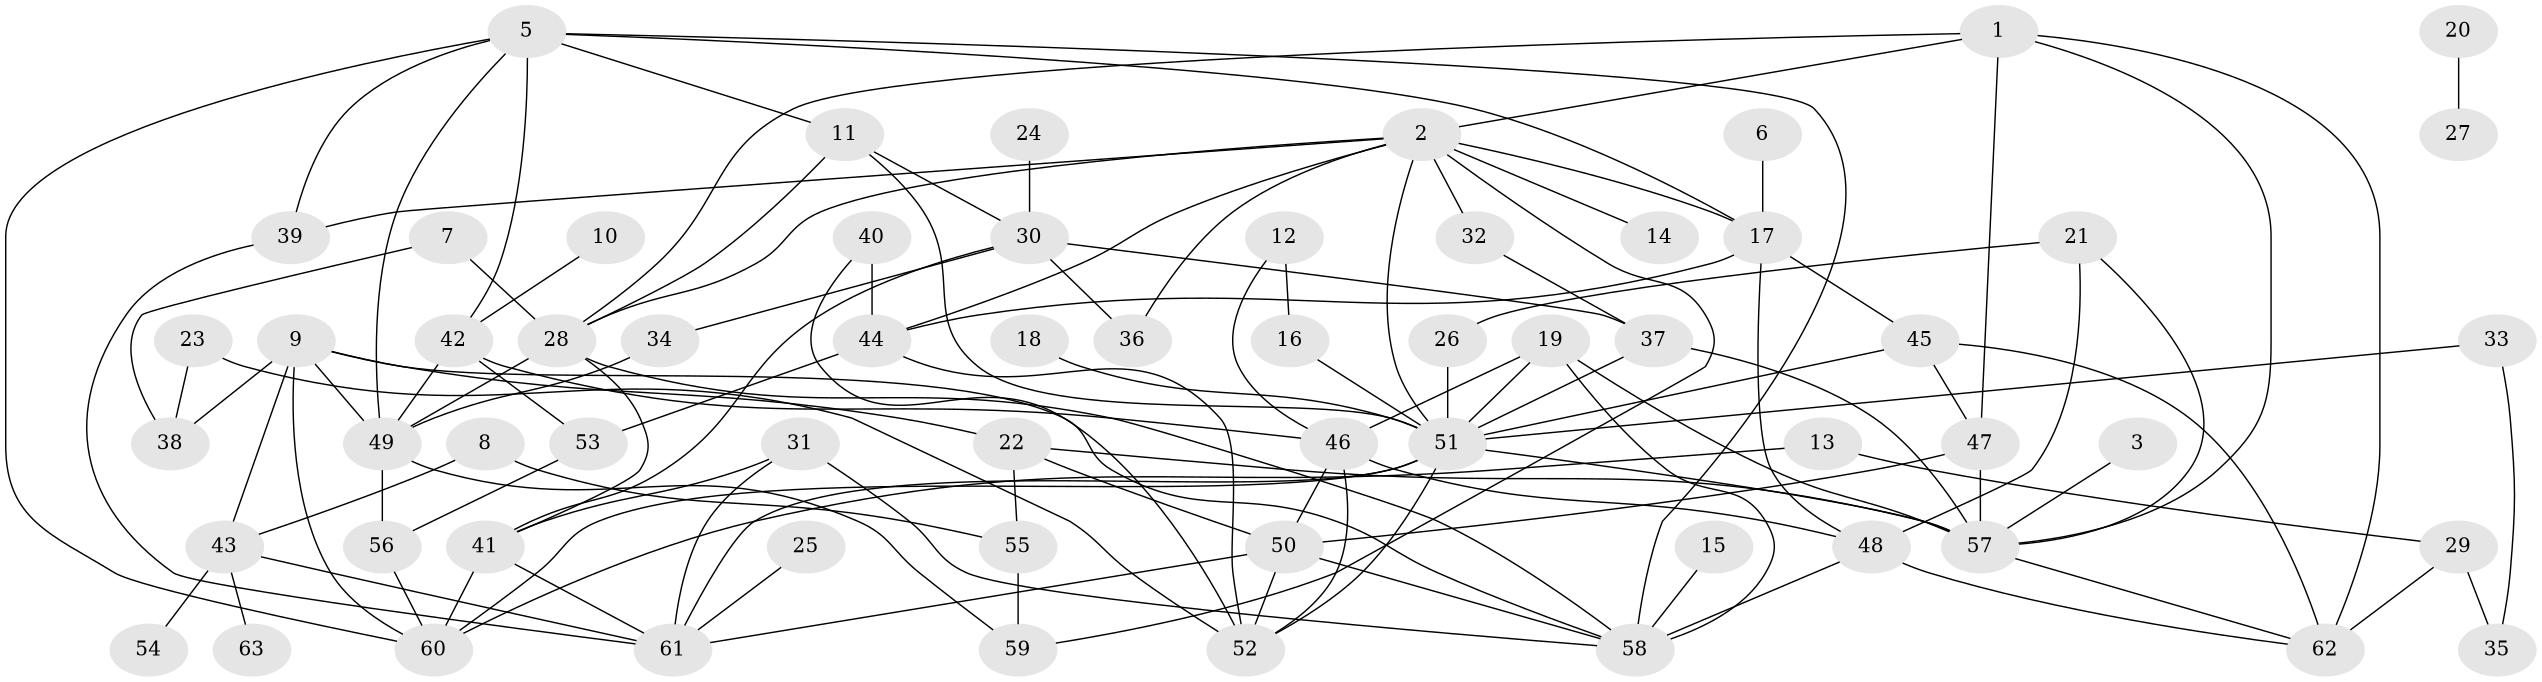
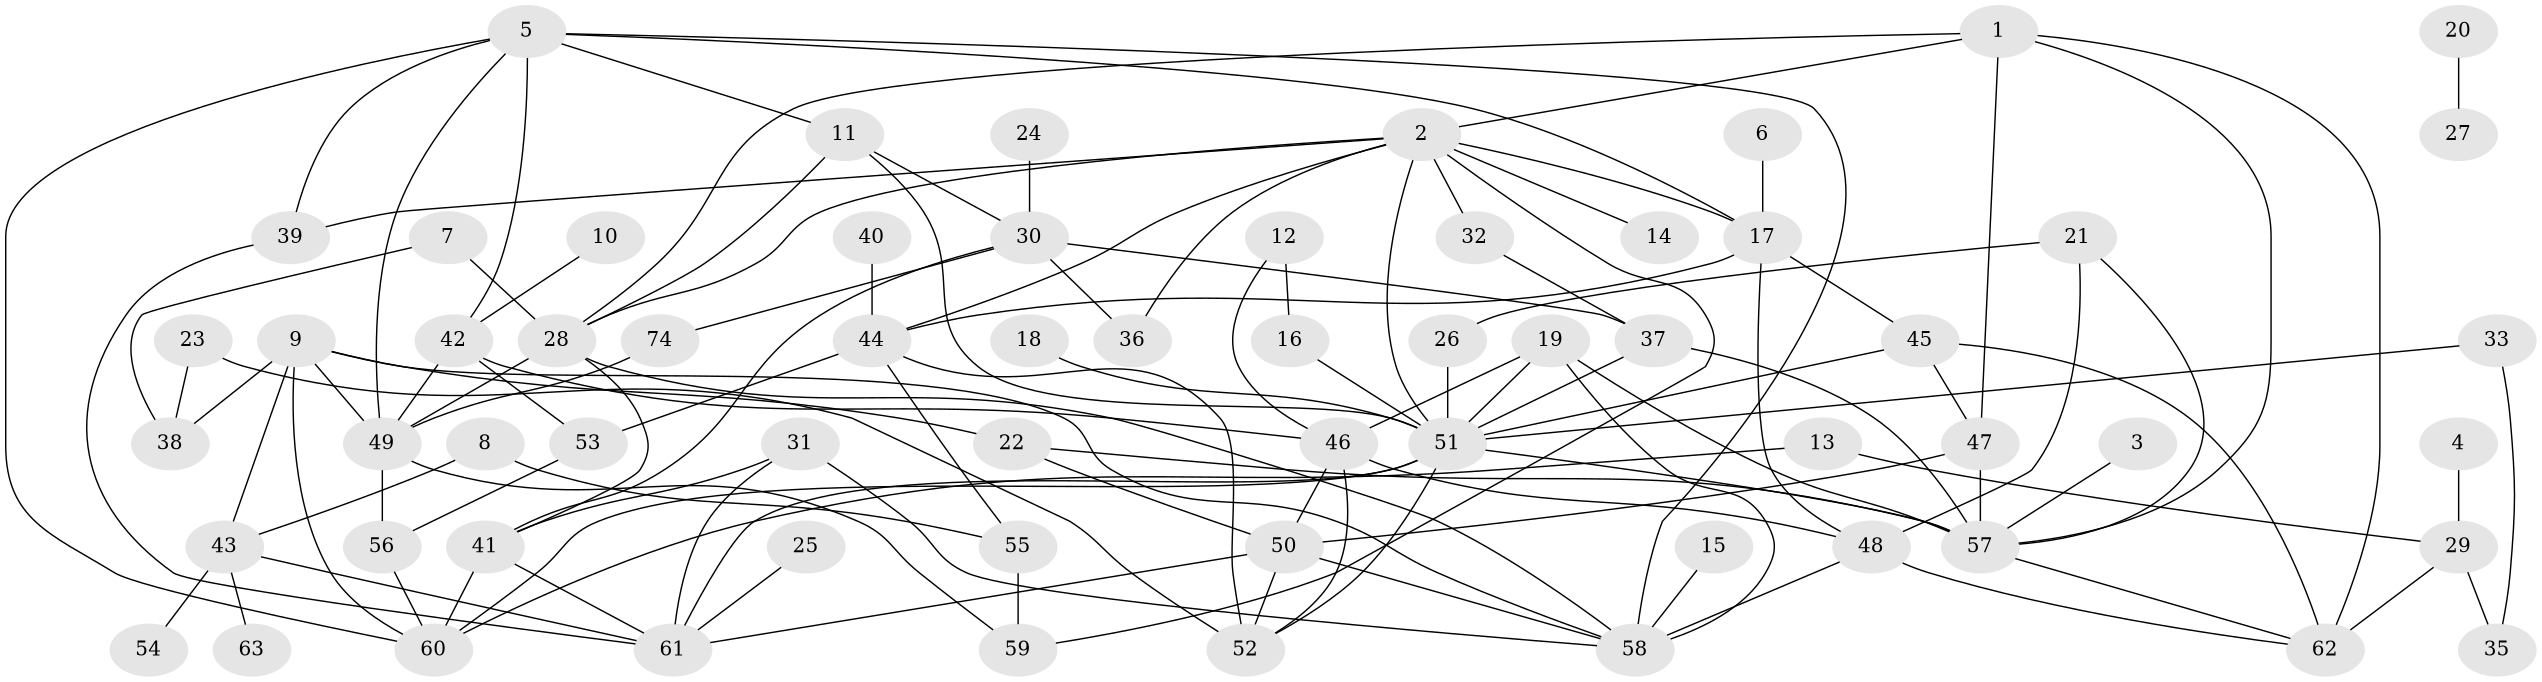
(660, 341) -> (660, 341)
(1099, 444) -> none
none -> (2459, 444)
(1016, 506) -> (943, 445)
